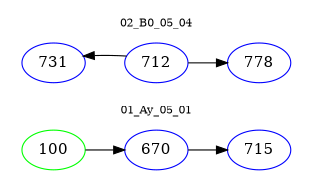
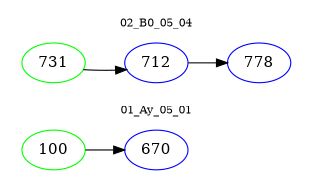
(111, 55) -> (99, 70)
(54, 63) -> (54, 63)
(259, 150) -> none
